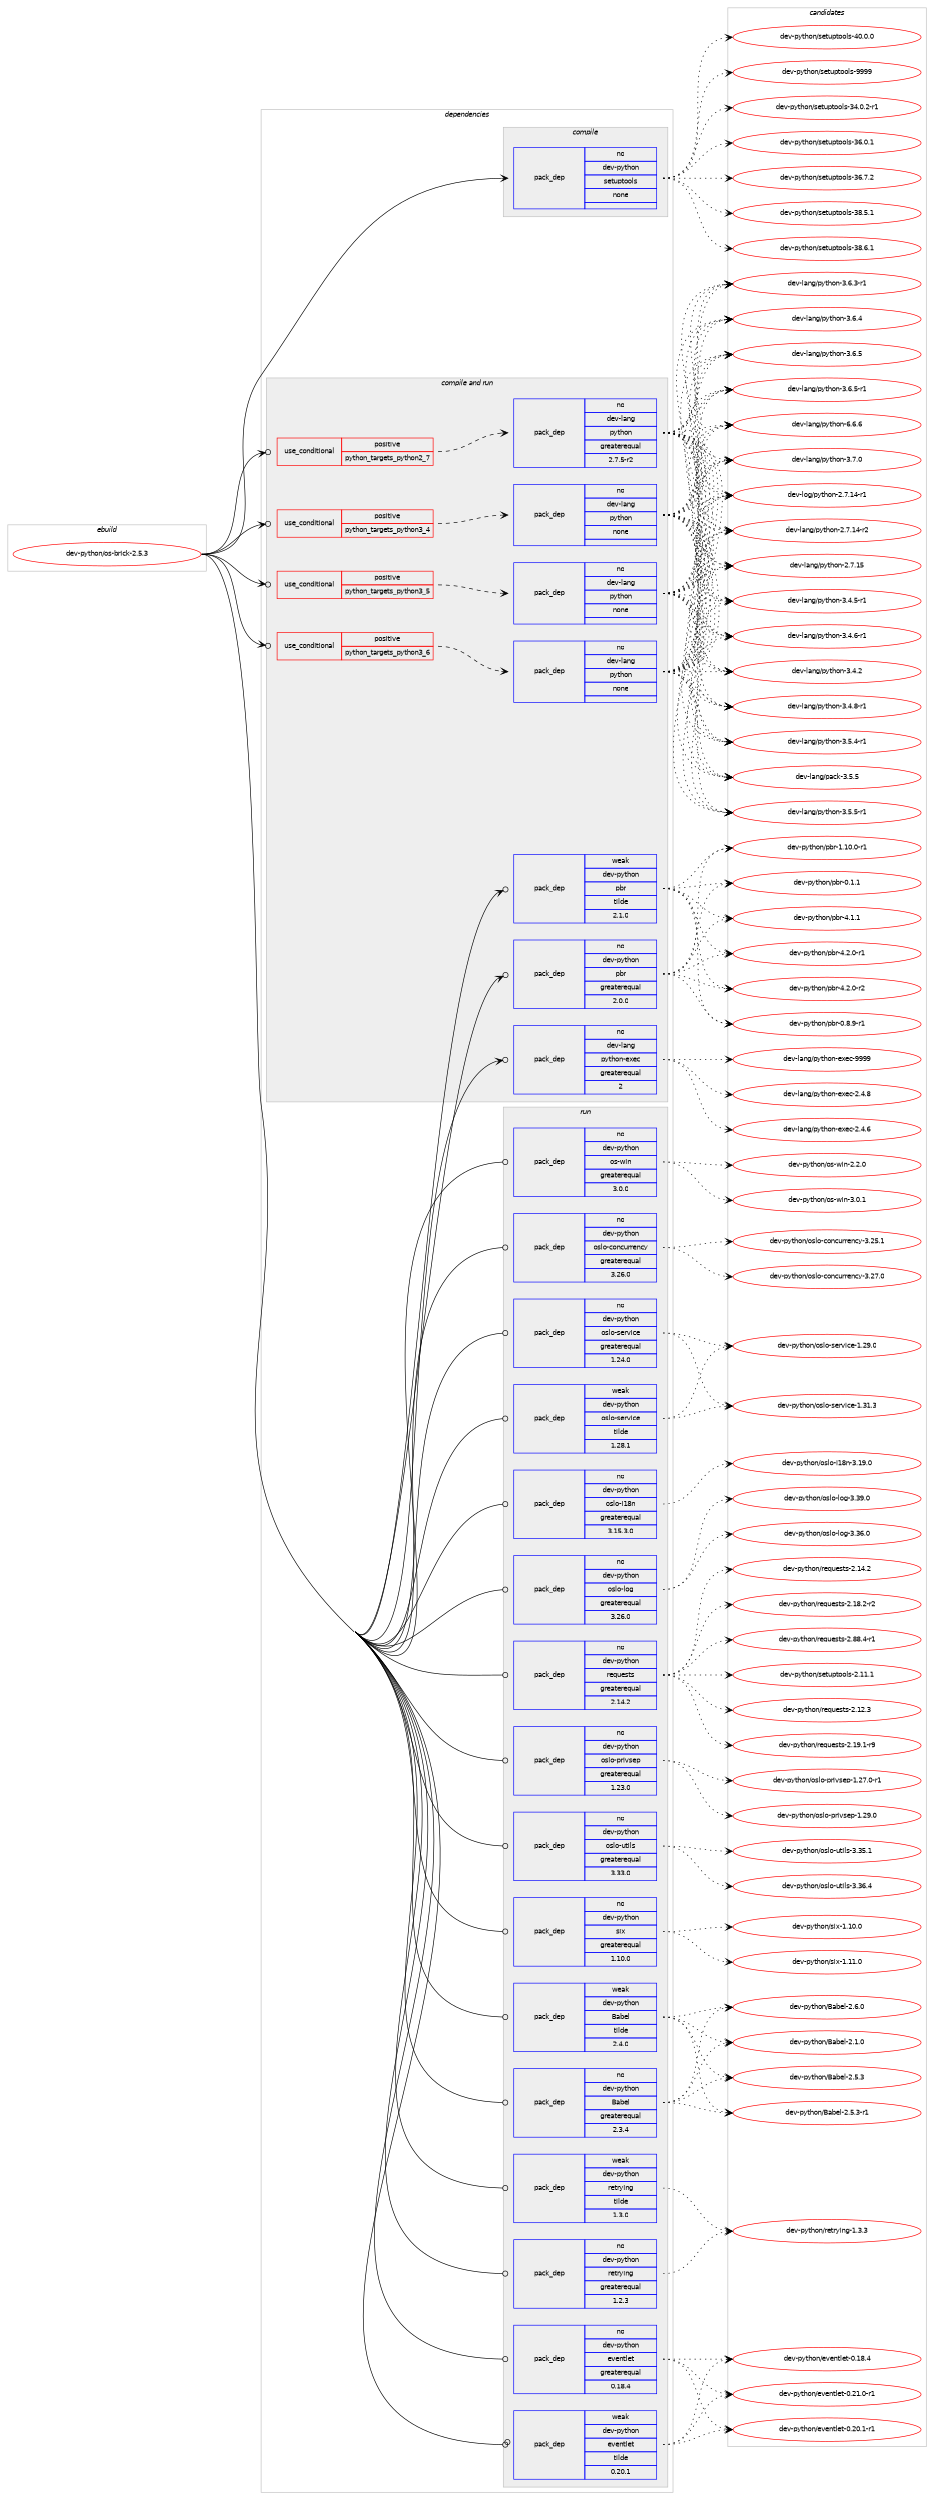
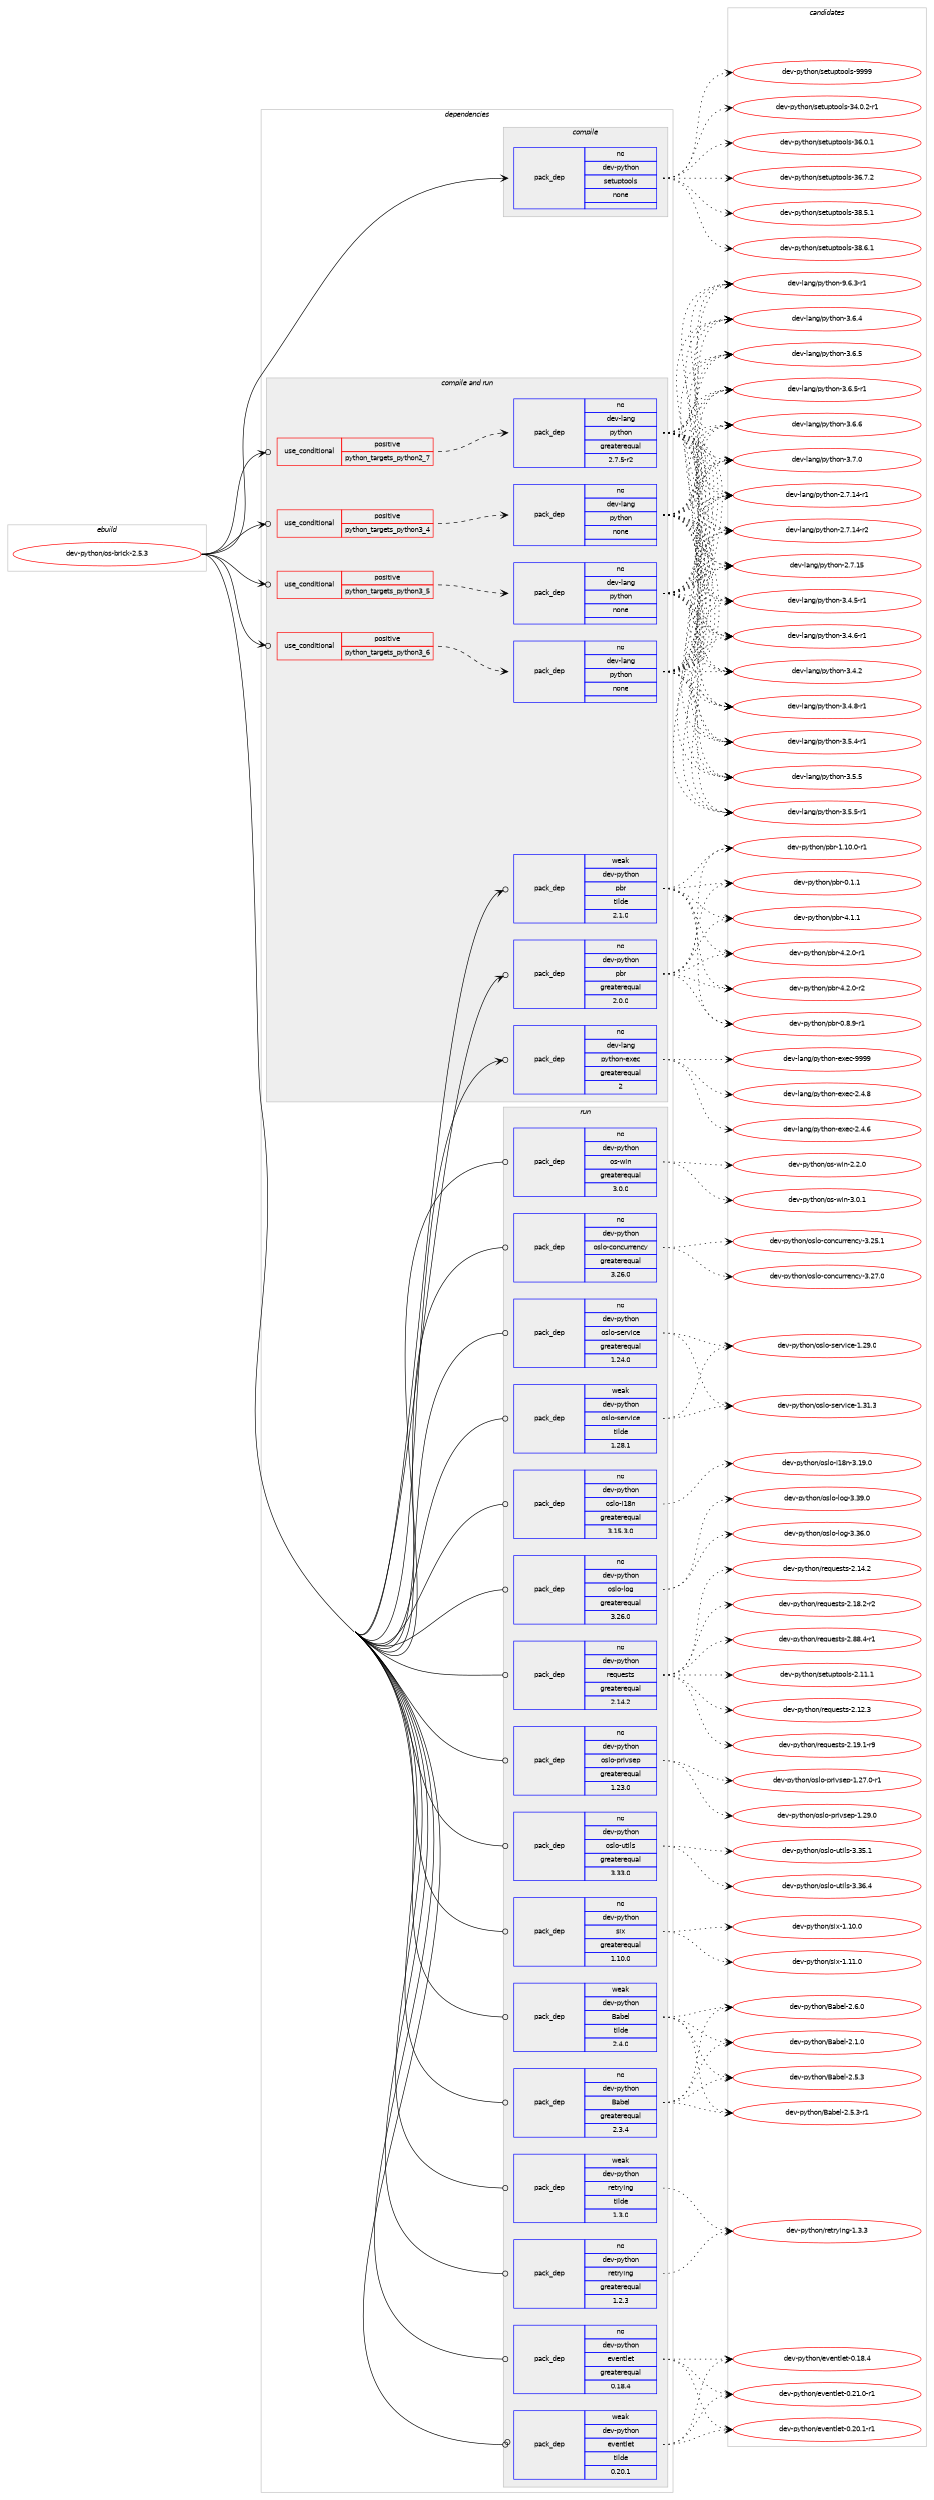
(827, 37) -> none
(827, 284) -> (827, 284)
(827, 425) -> (827, 425)
(827, 495) -> (827, 495)
(827, 777) -> (827, 777)
